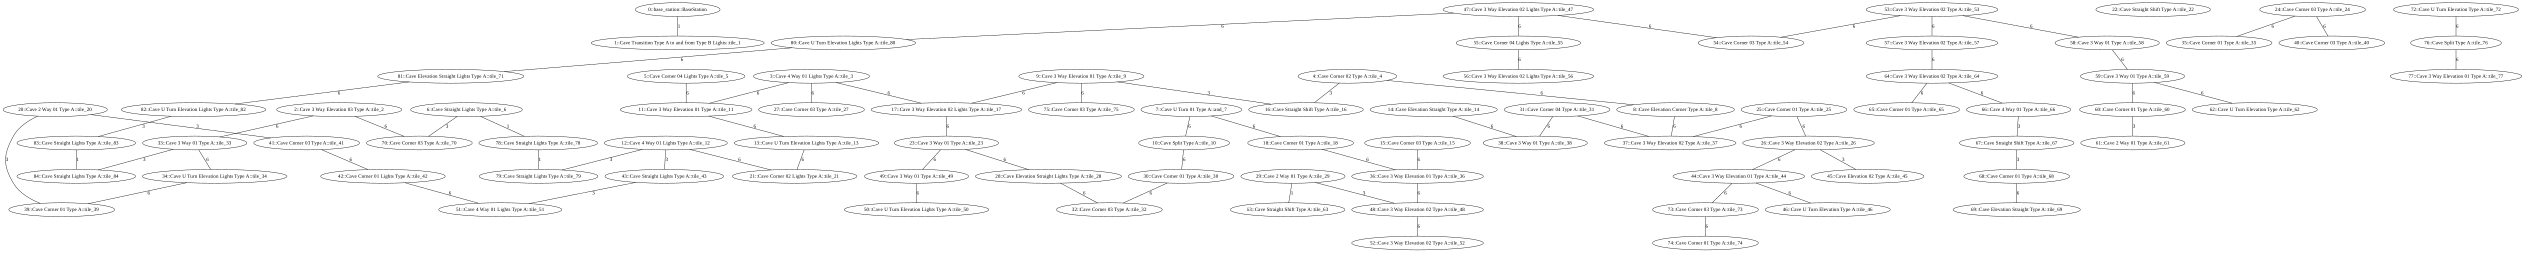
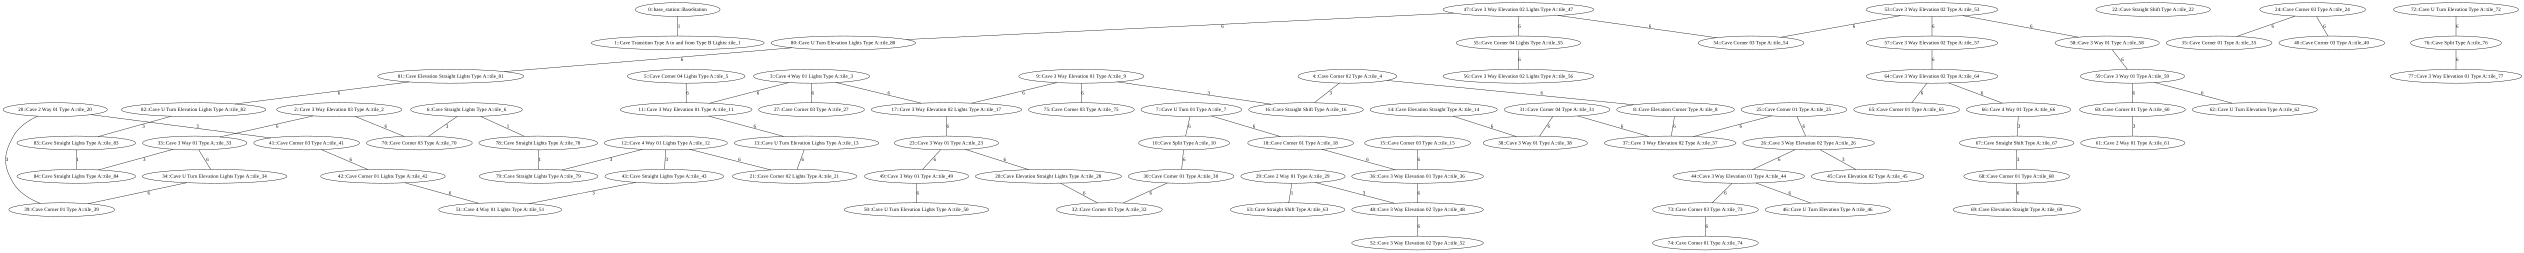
(451, 76) -> (451, 76)
(1191, 110) -> (1191, 110)
